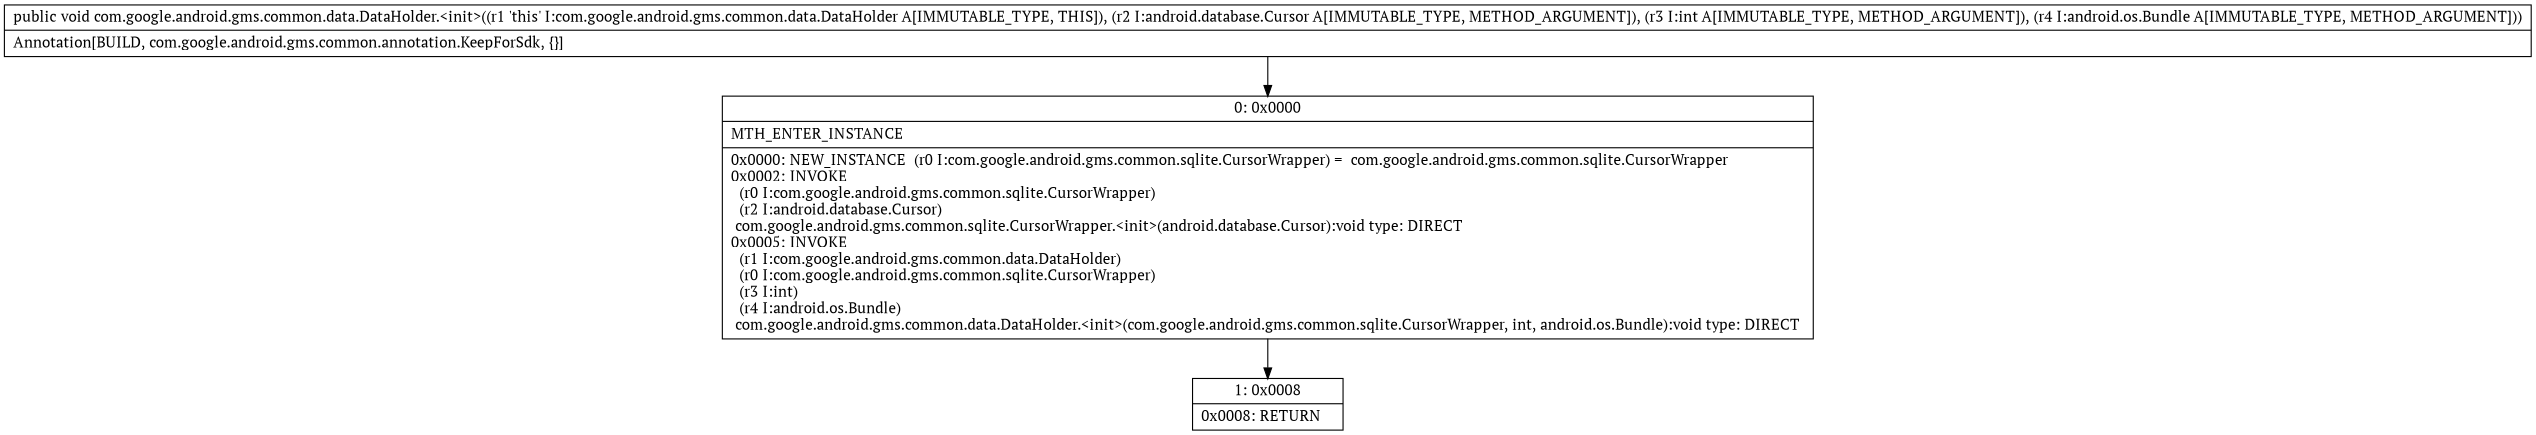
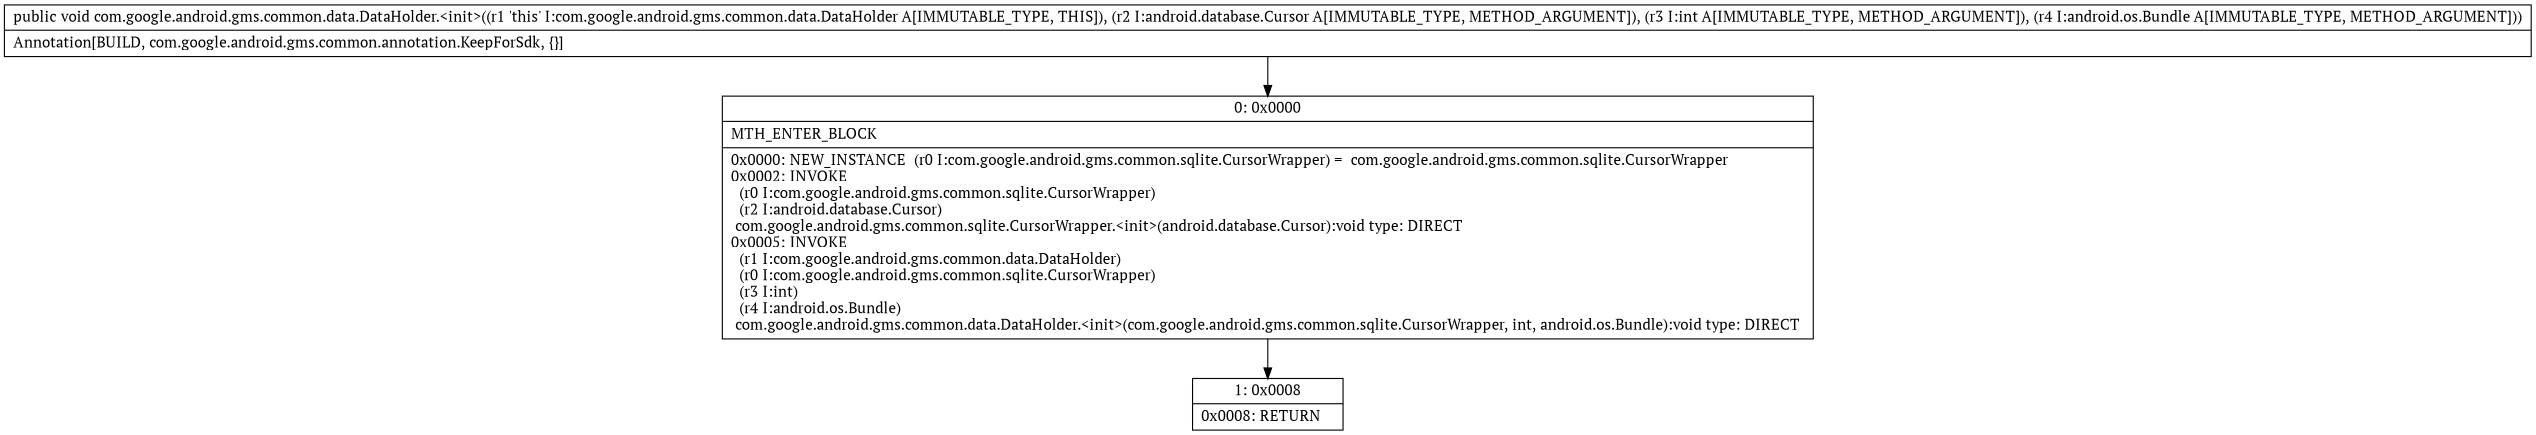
(817, 134) -> (804, 134)
